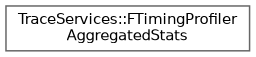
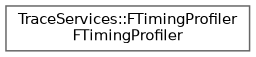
(128, 28) -> (128, 28)
